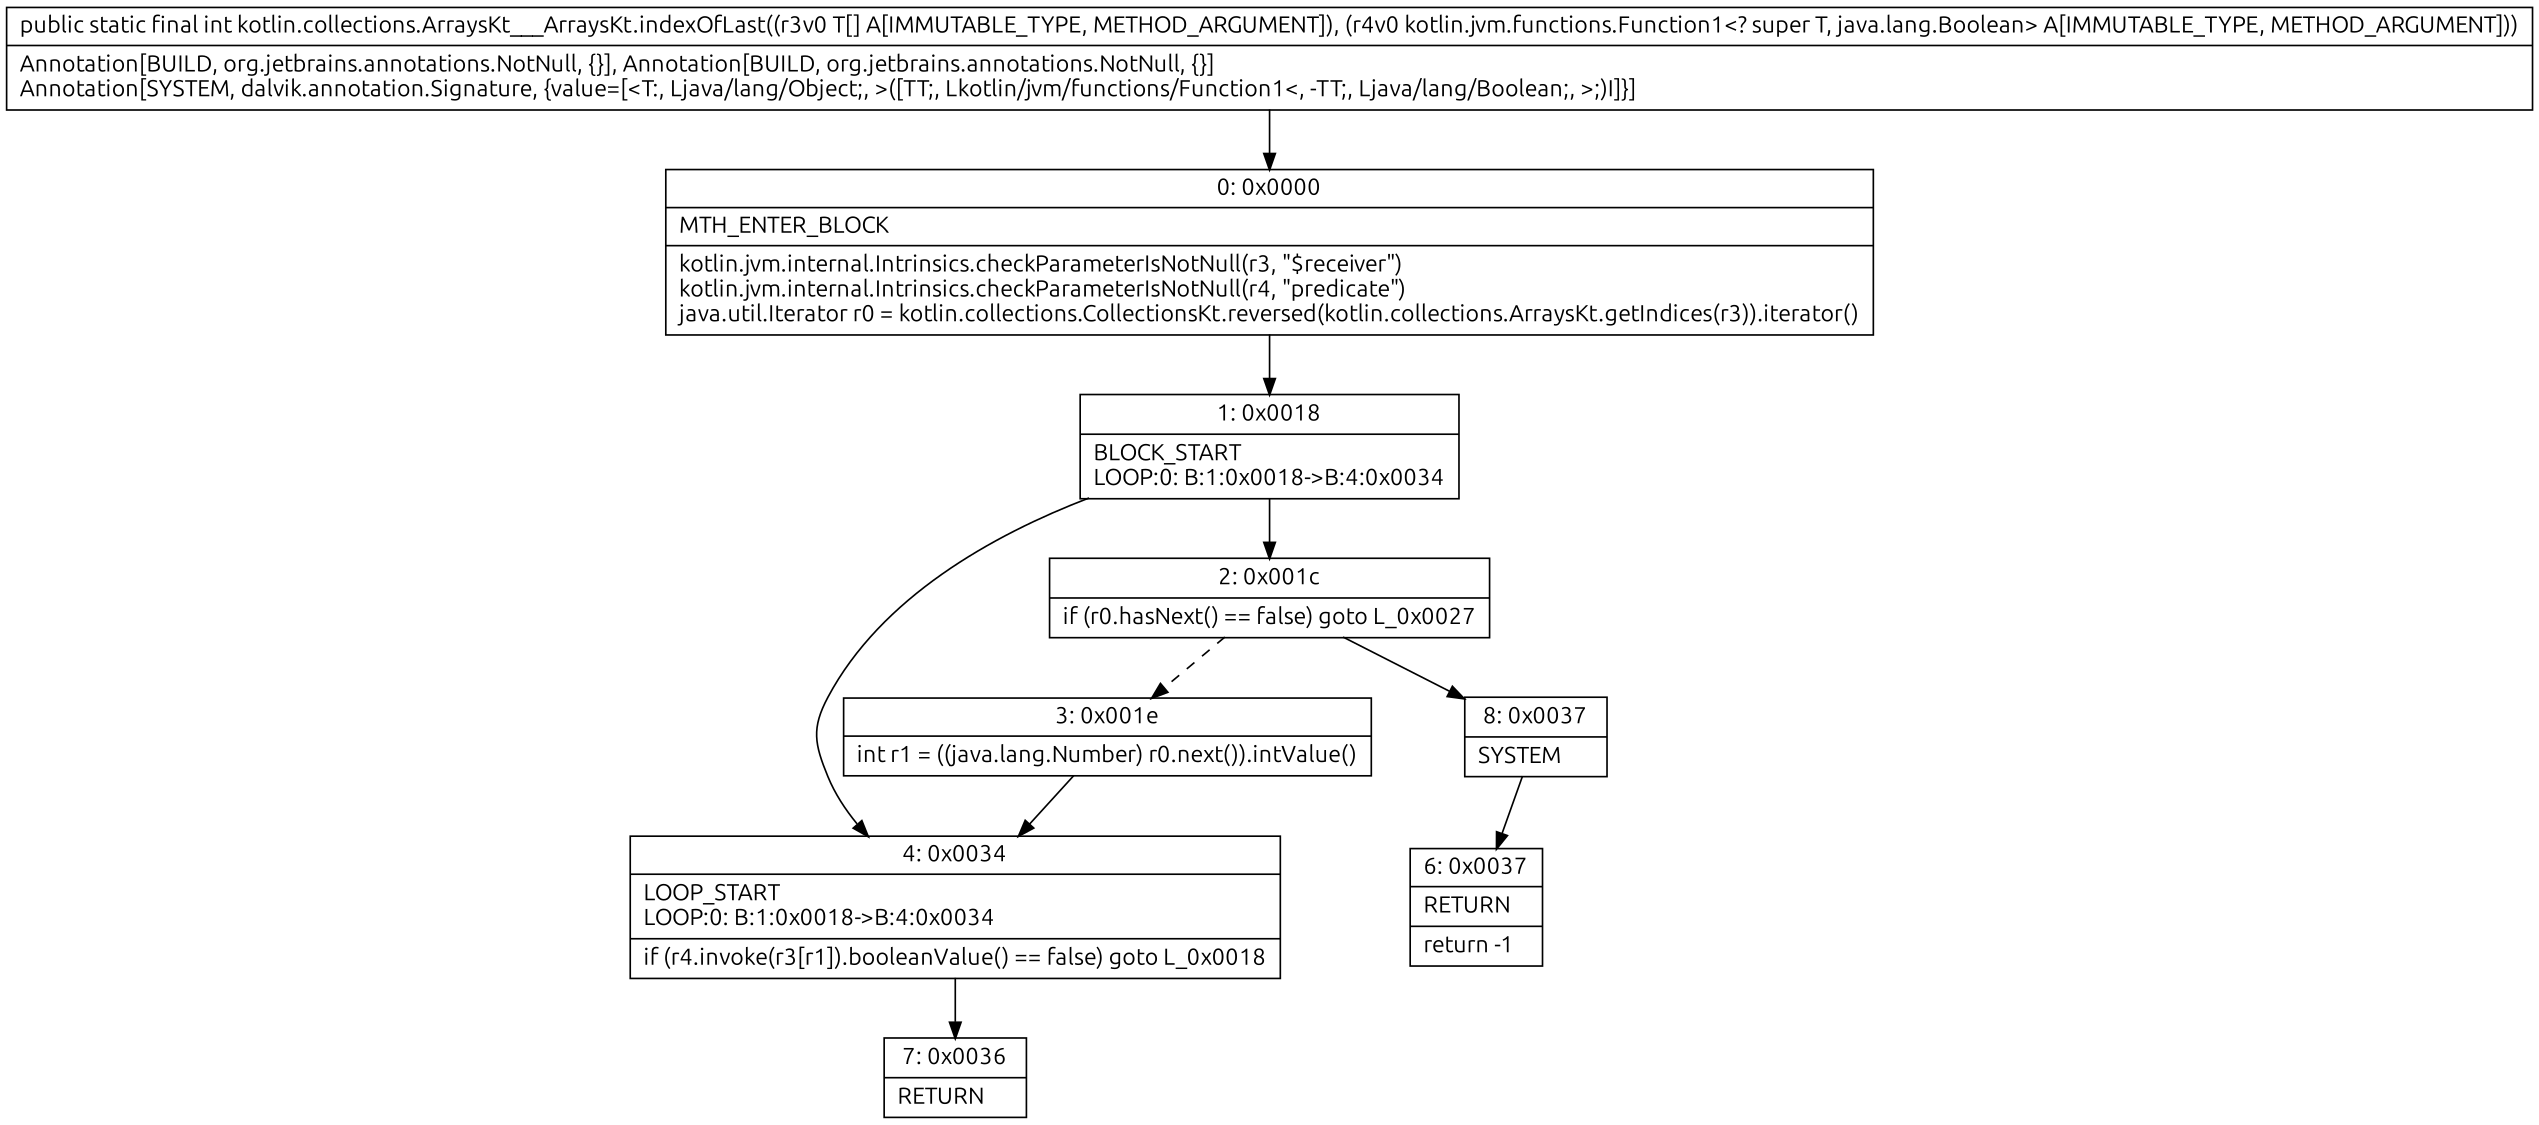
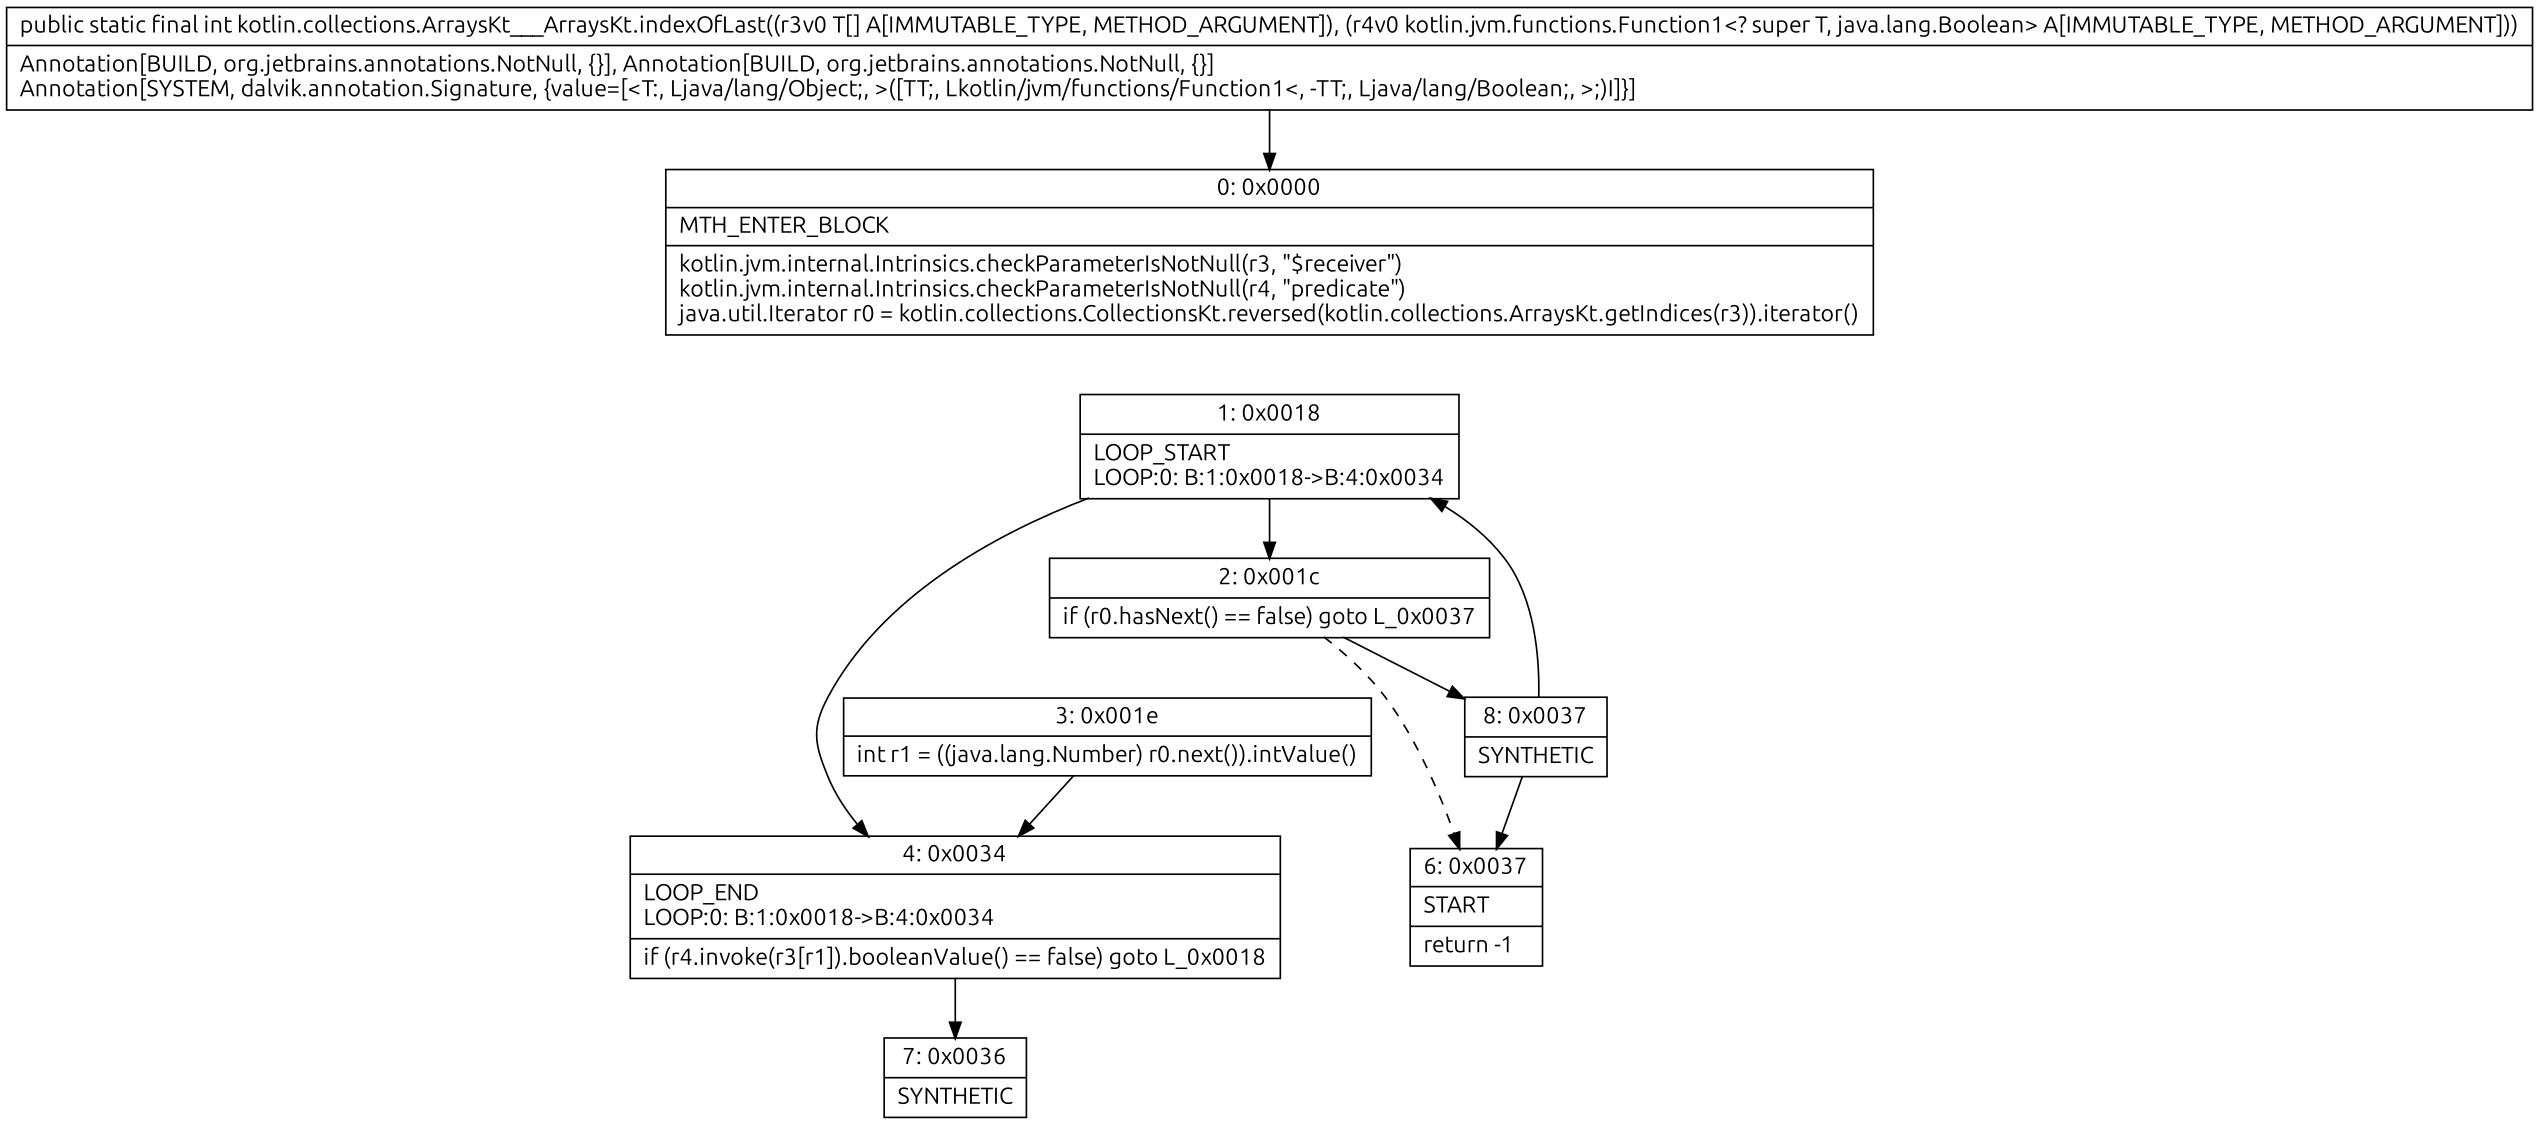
(1270, 356) -> (1521, 587)
(1168, 453) -> (1162, 453)
(1270, 617) -> (1270, 617)
(1195, 662) -> (1404, 725)
(1520, 756) -> (1536, 756)
(712, 893) -> (701, 893)
(1467, 906) -> (1456, 906)
(941, 1097) -> (955, 1097)
